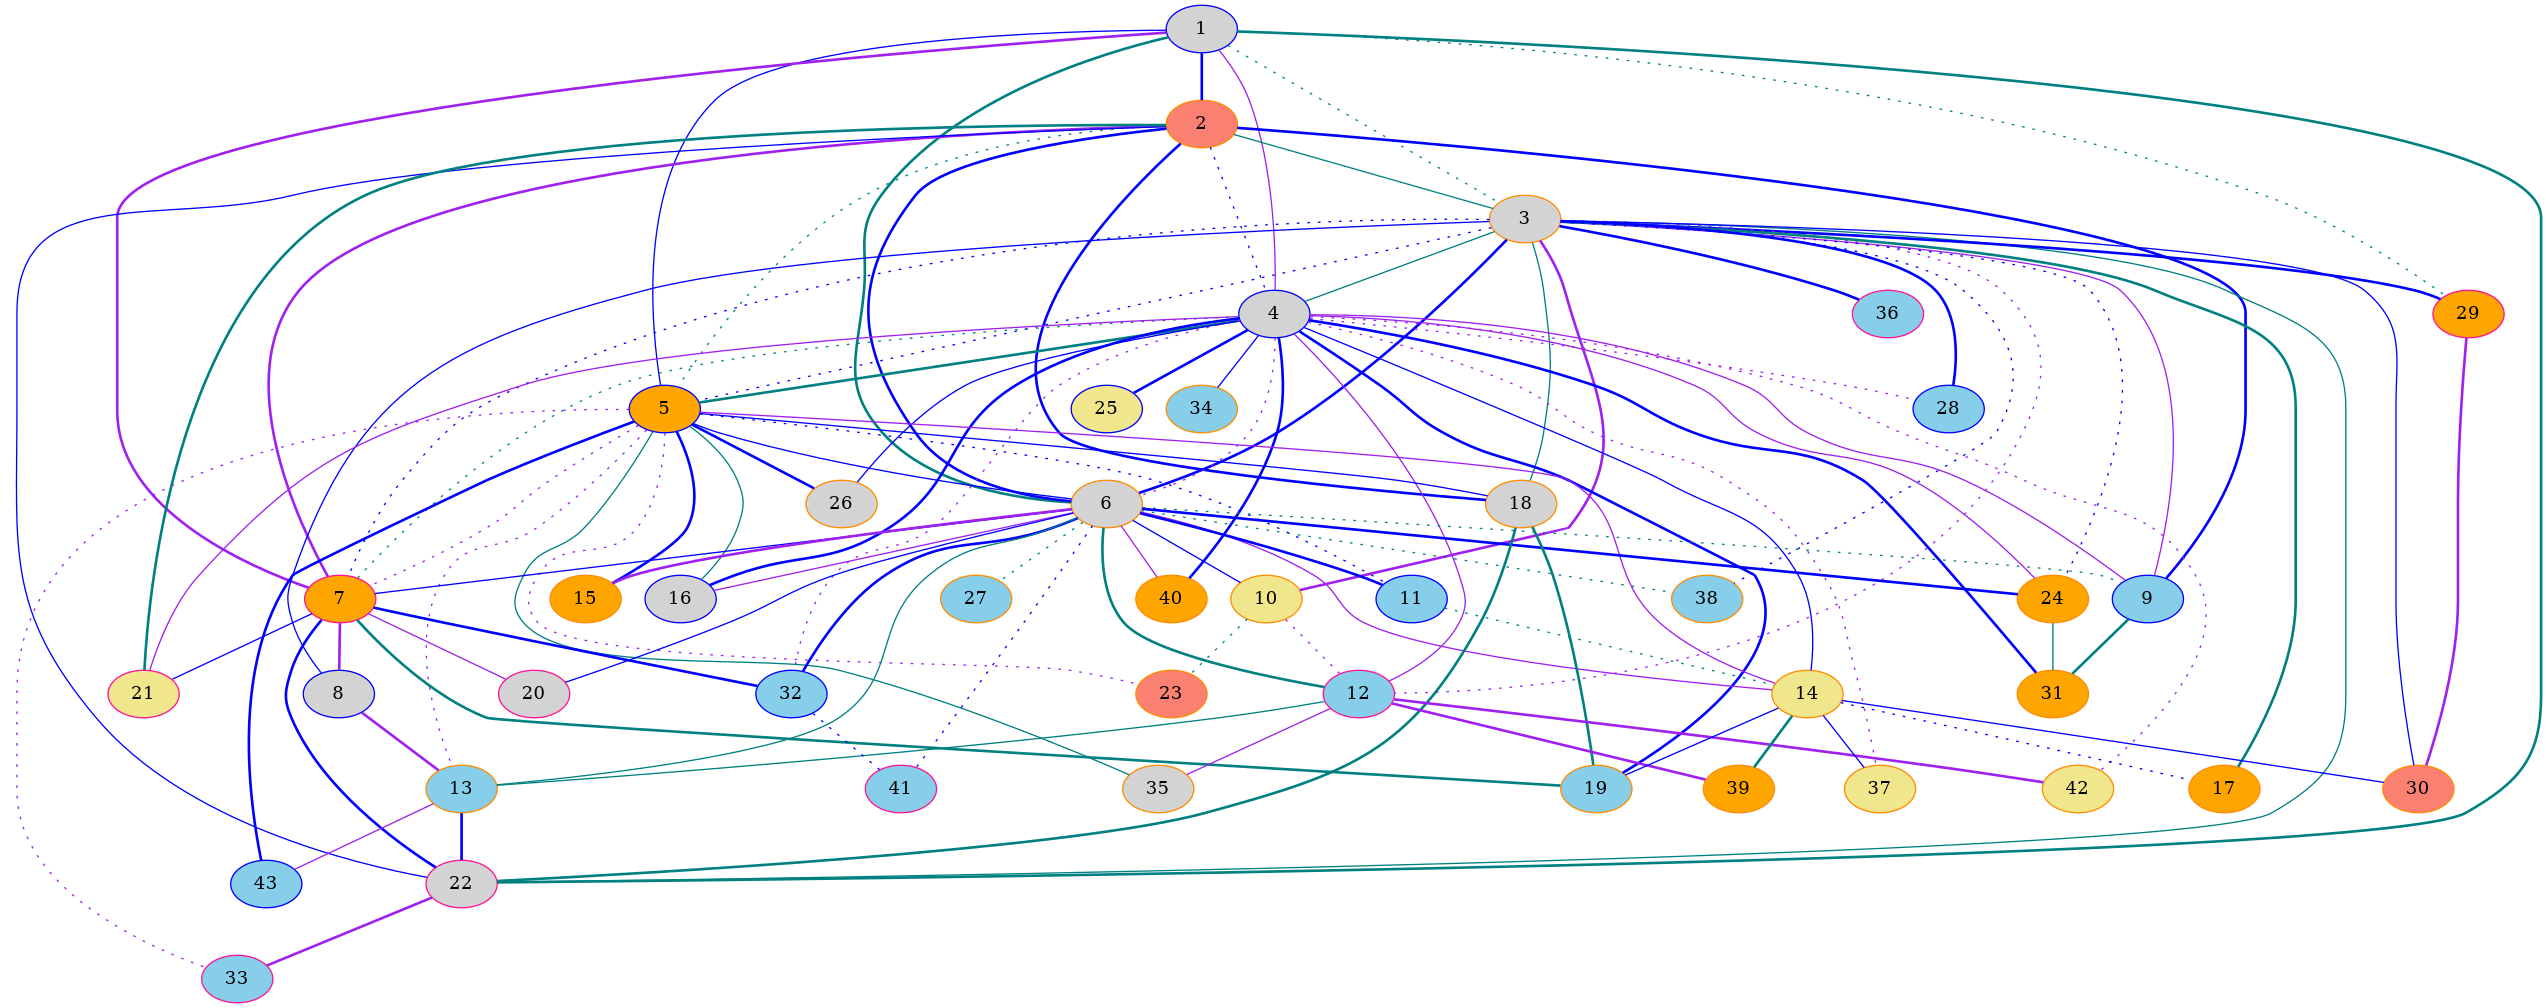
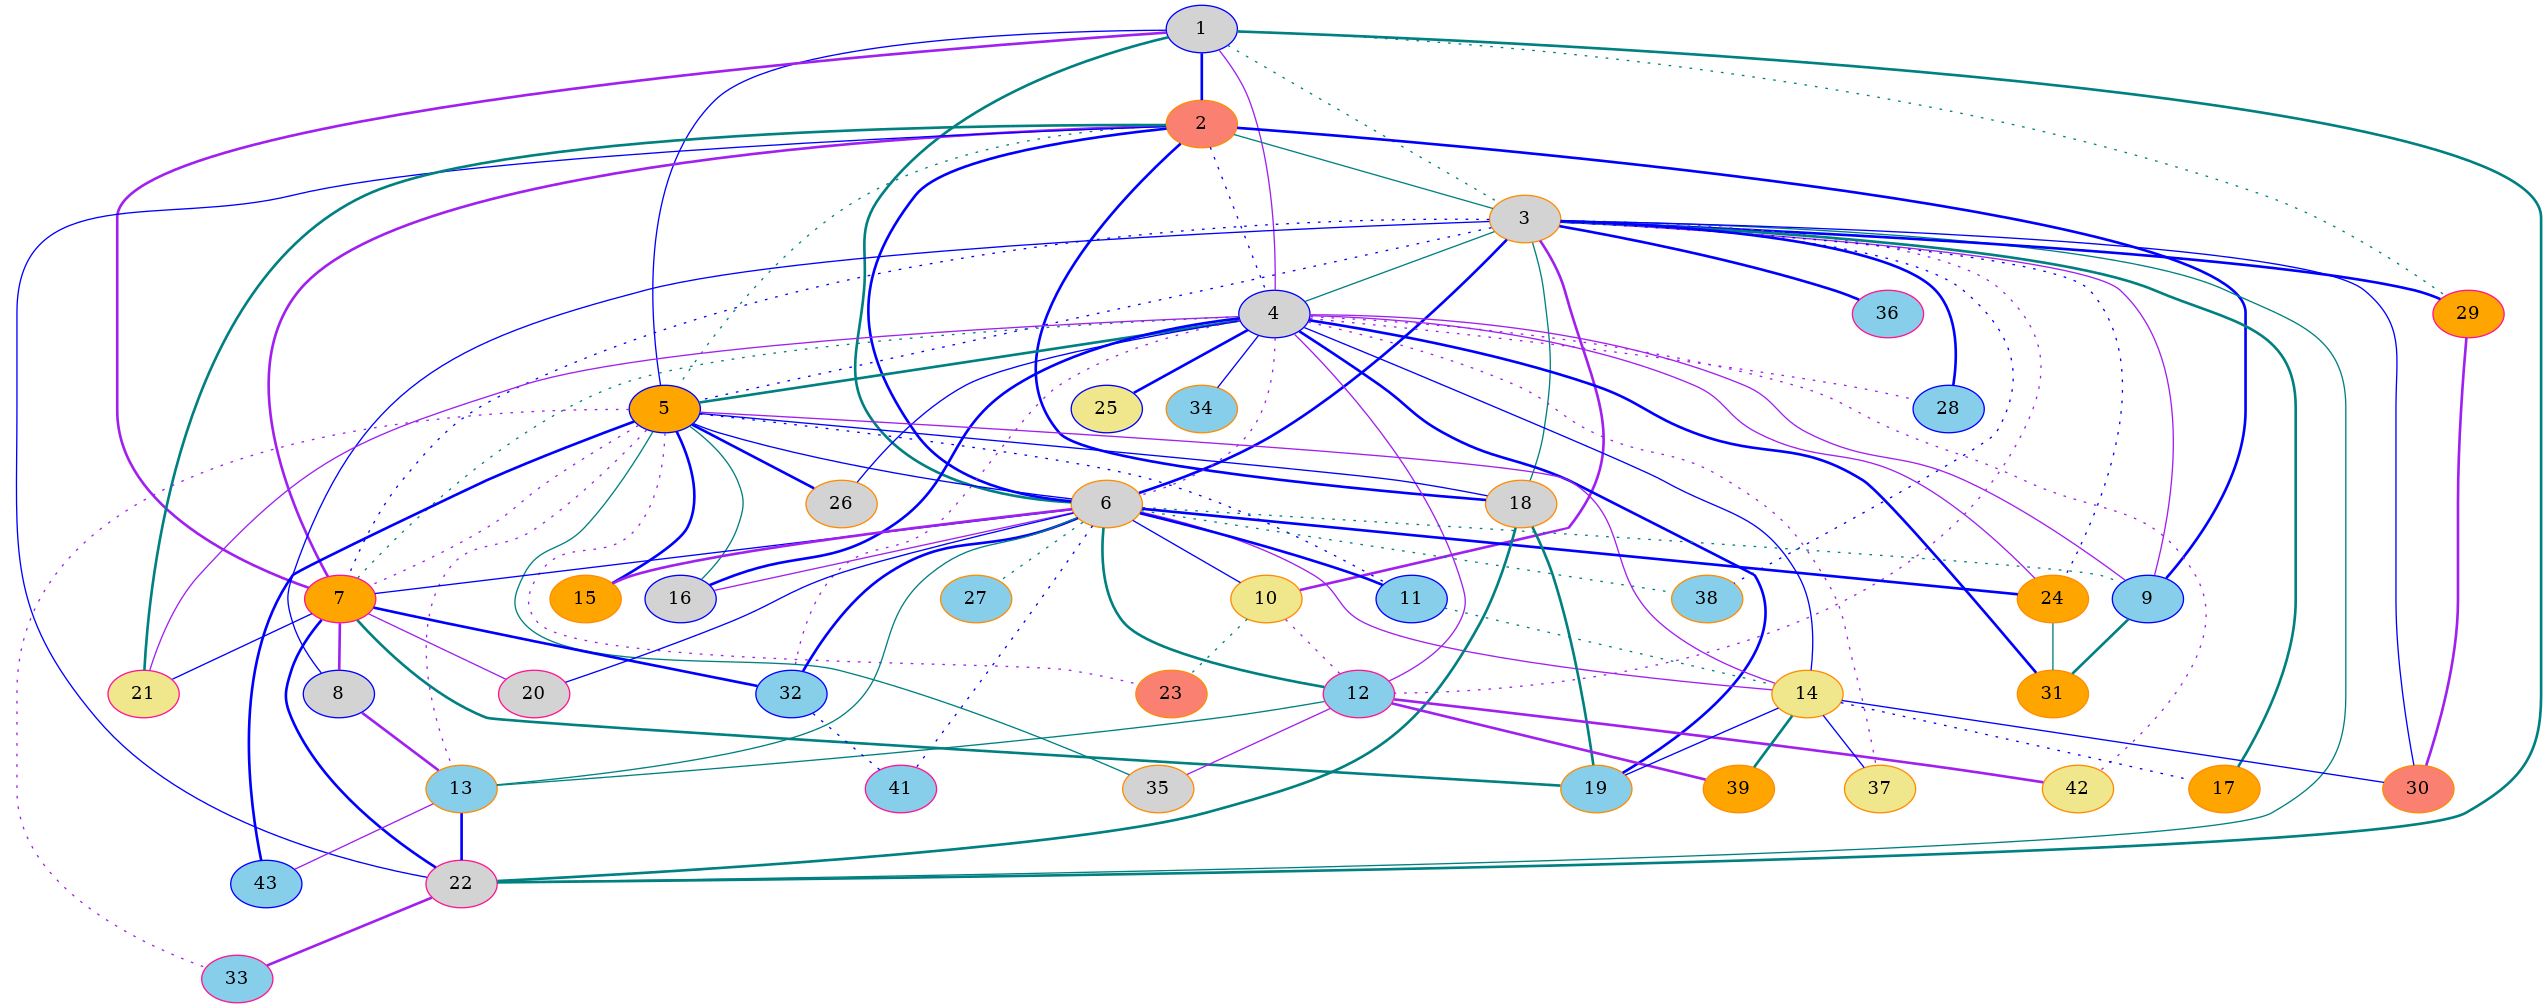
(1171, 599) -> none
